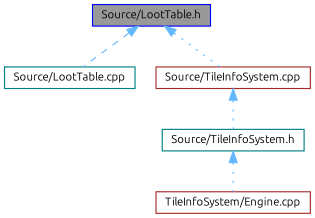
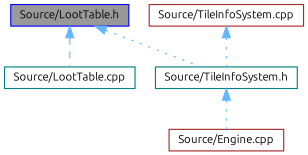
(197, 50) -> (153, 49)
(233, 203) -> (226, 140)
